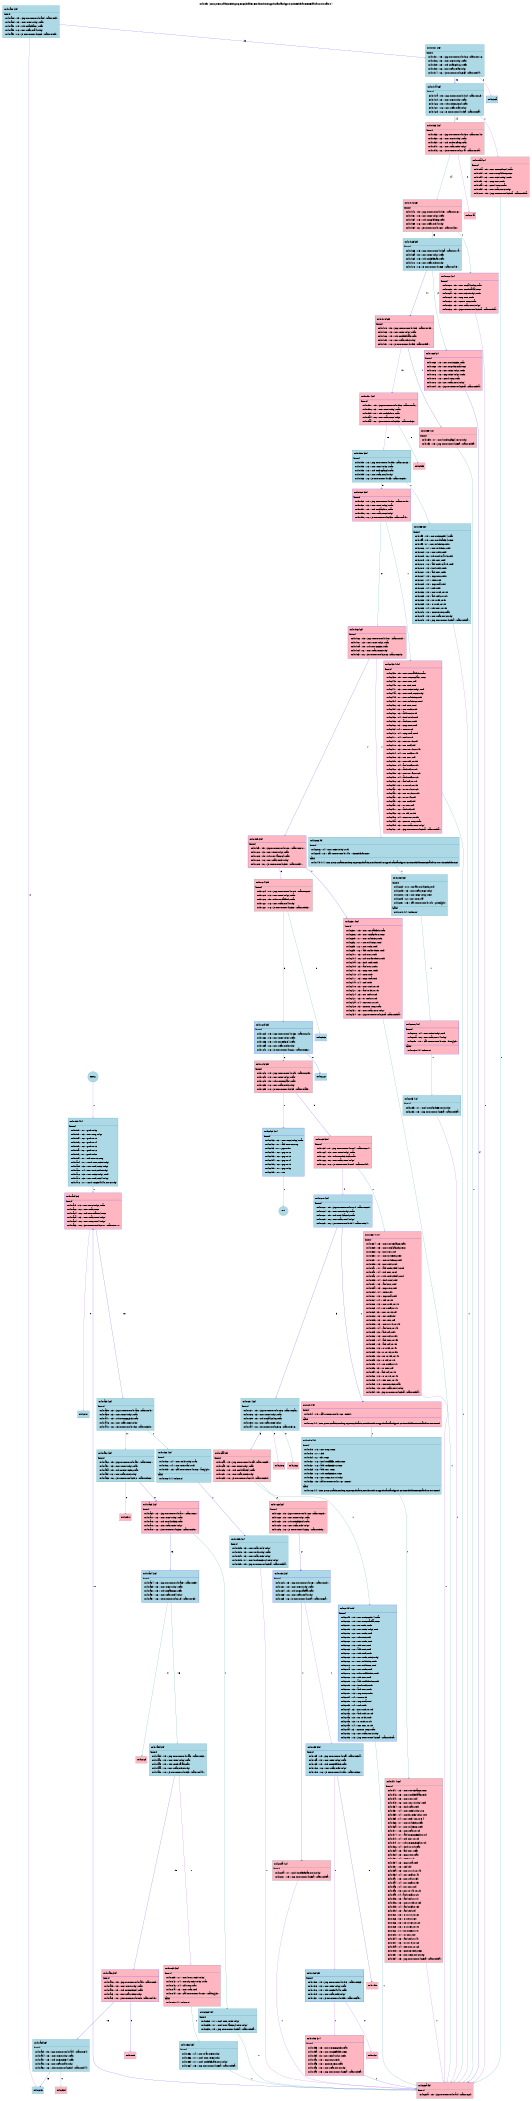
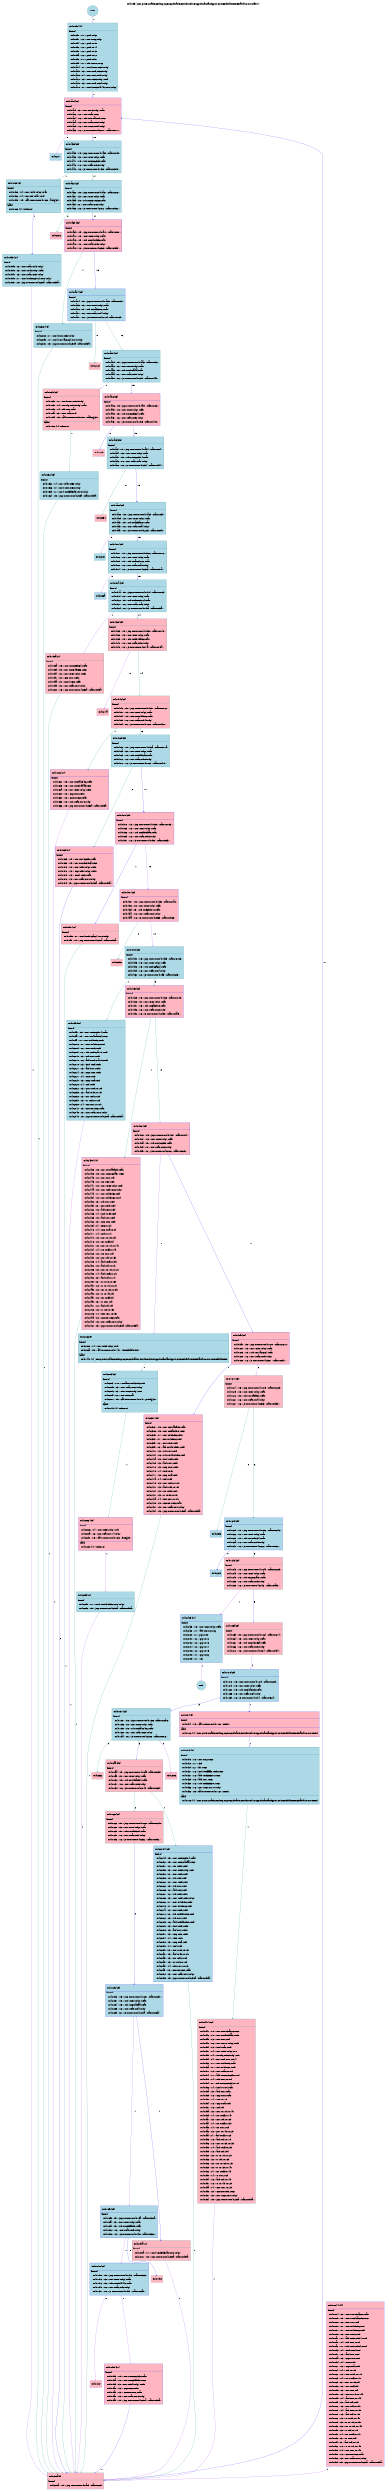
(93, 1077) -> (93, 11)
(375, 1197) -> none
(45, 2079) -> (136, 485)
